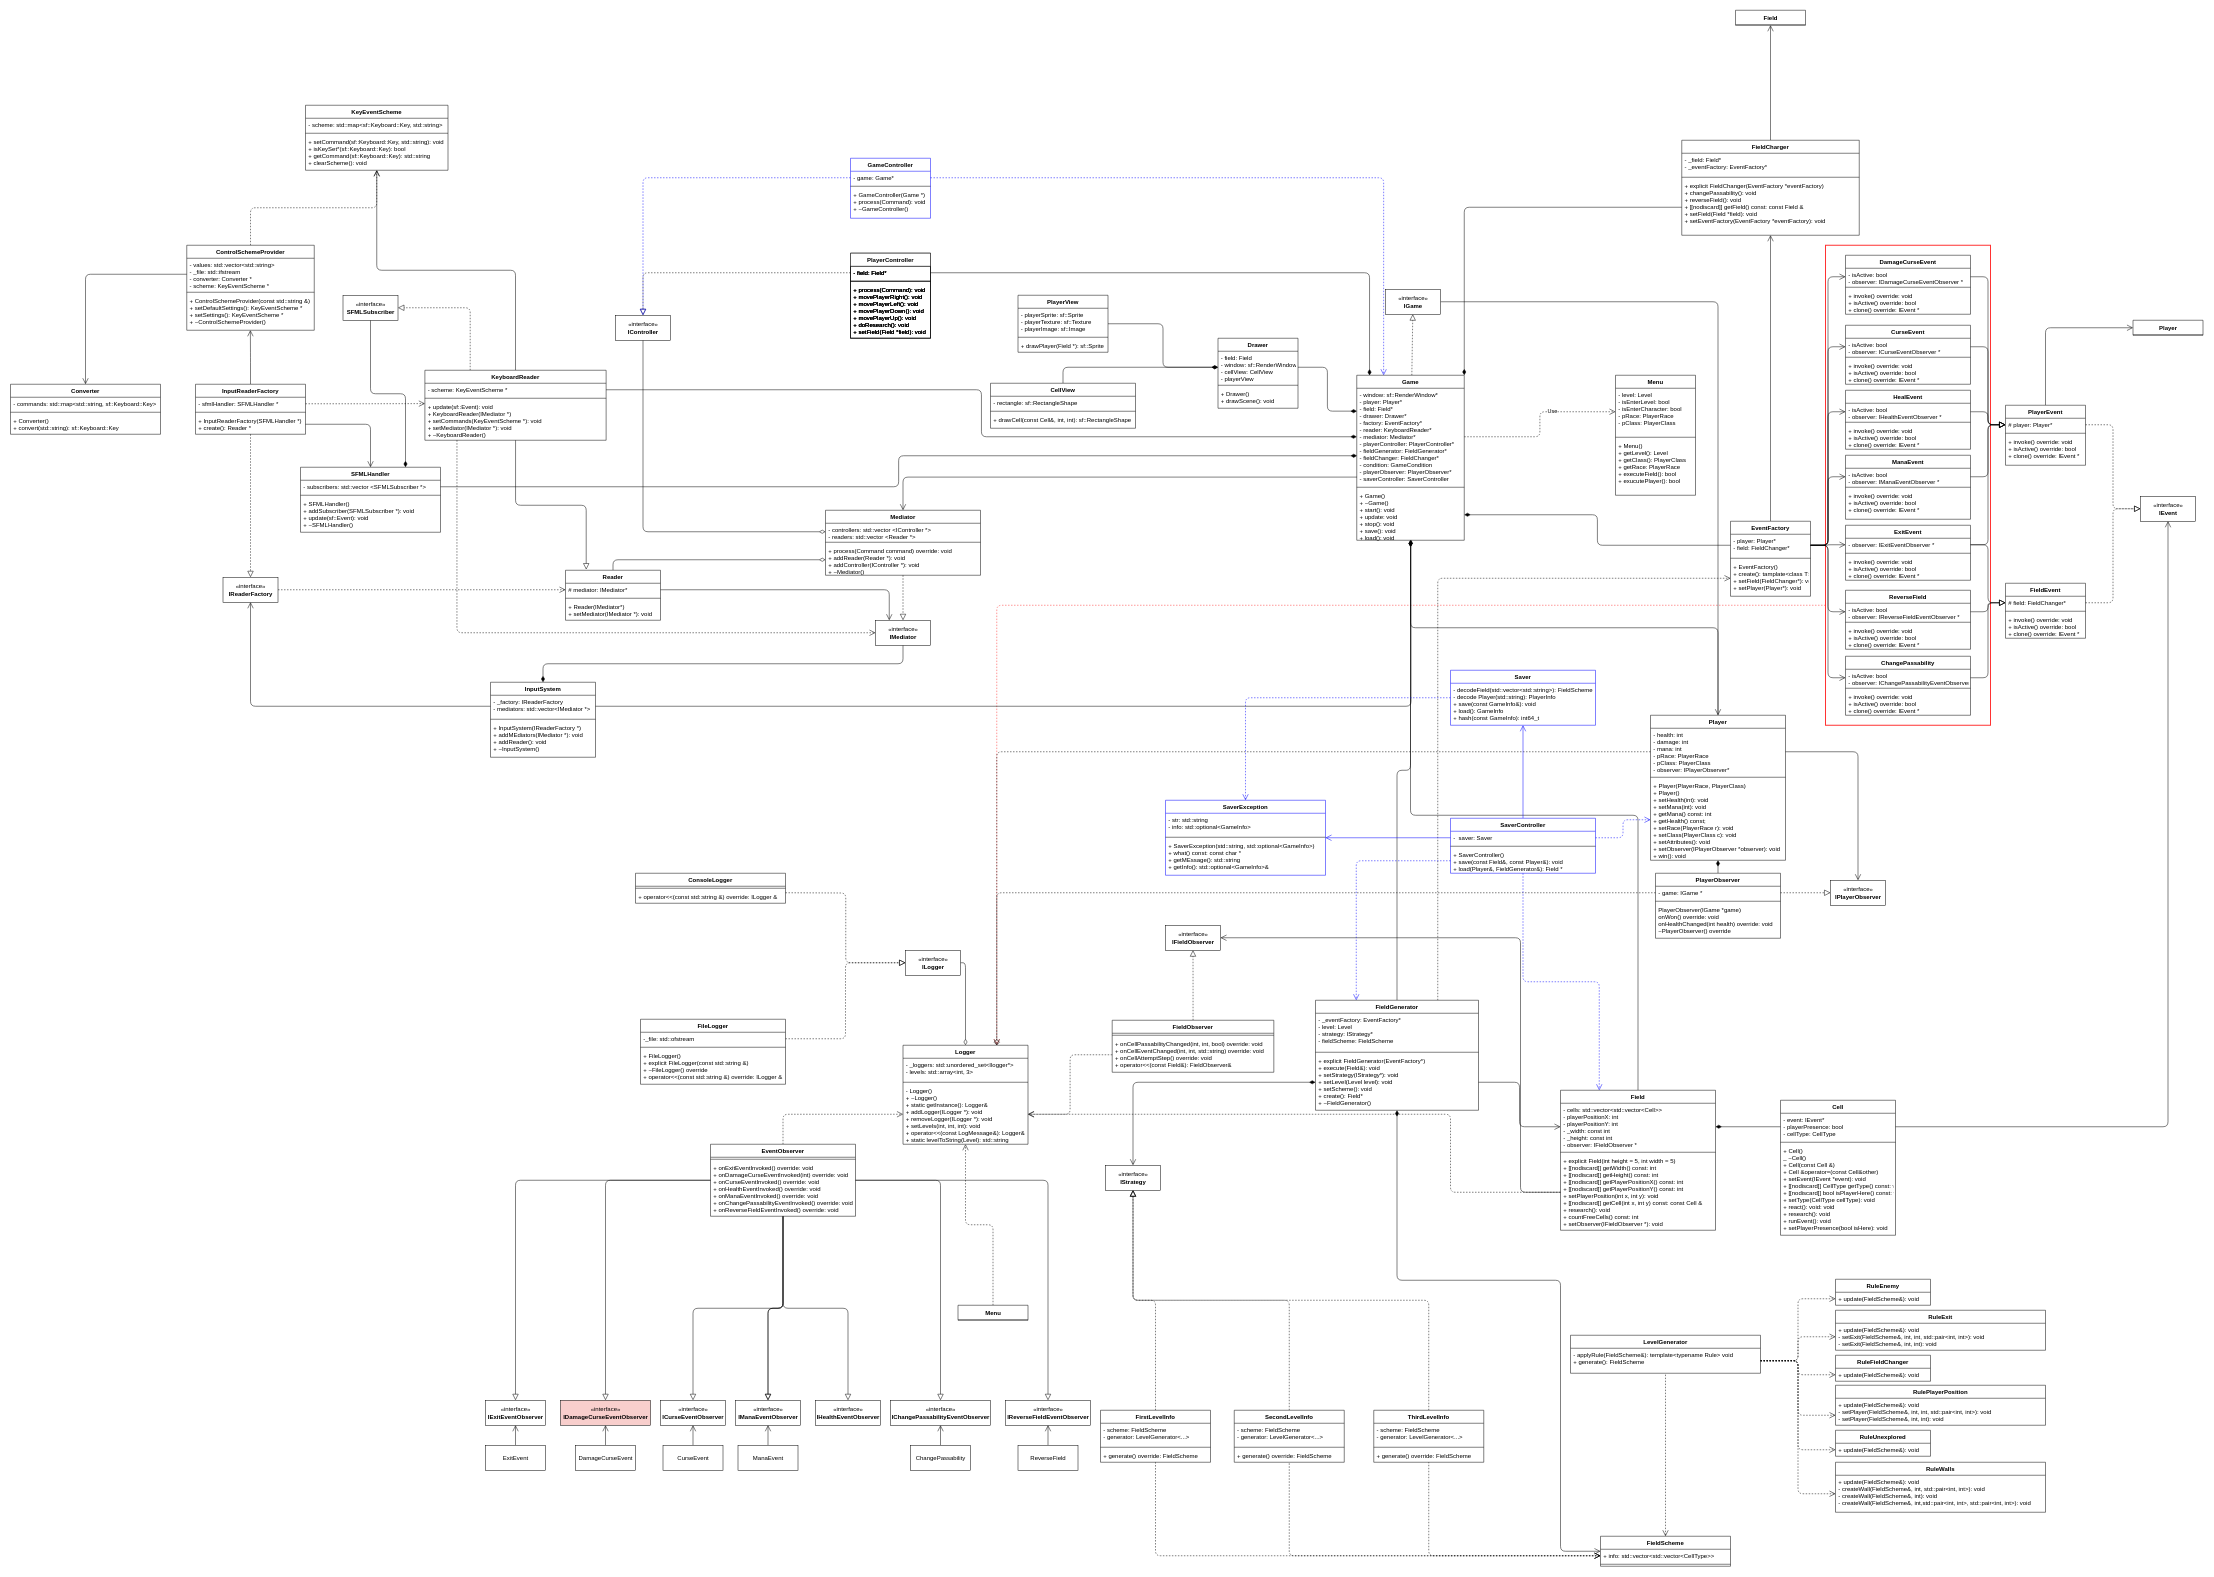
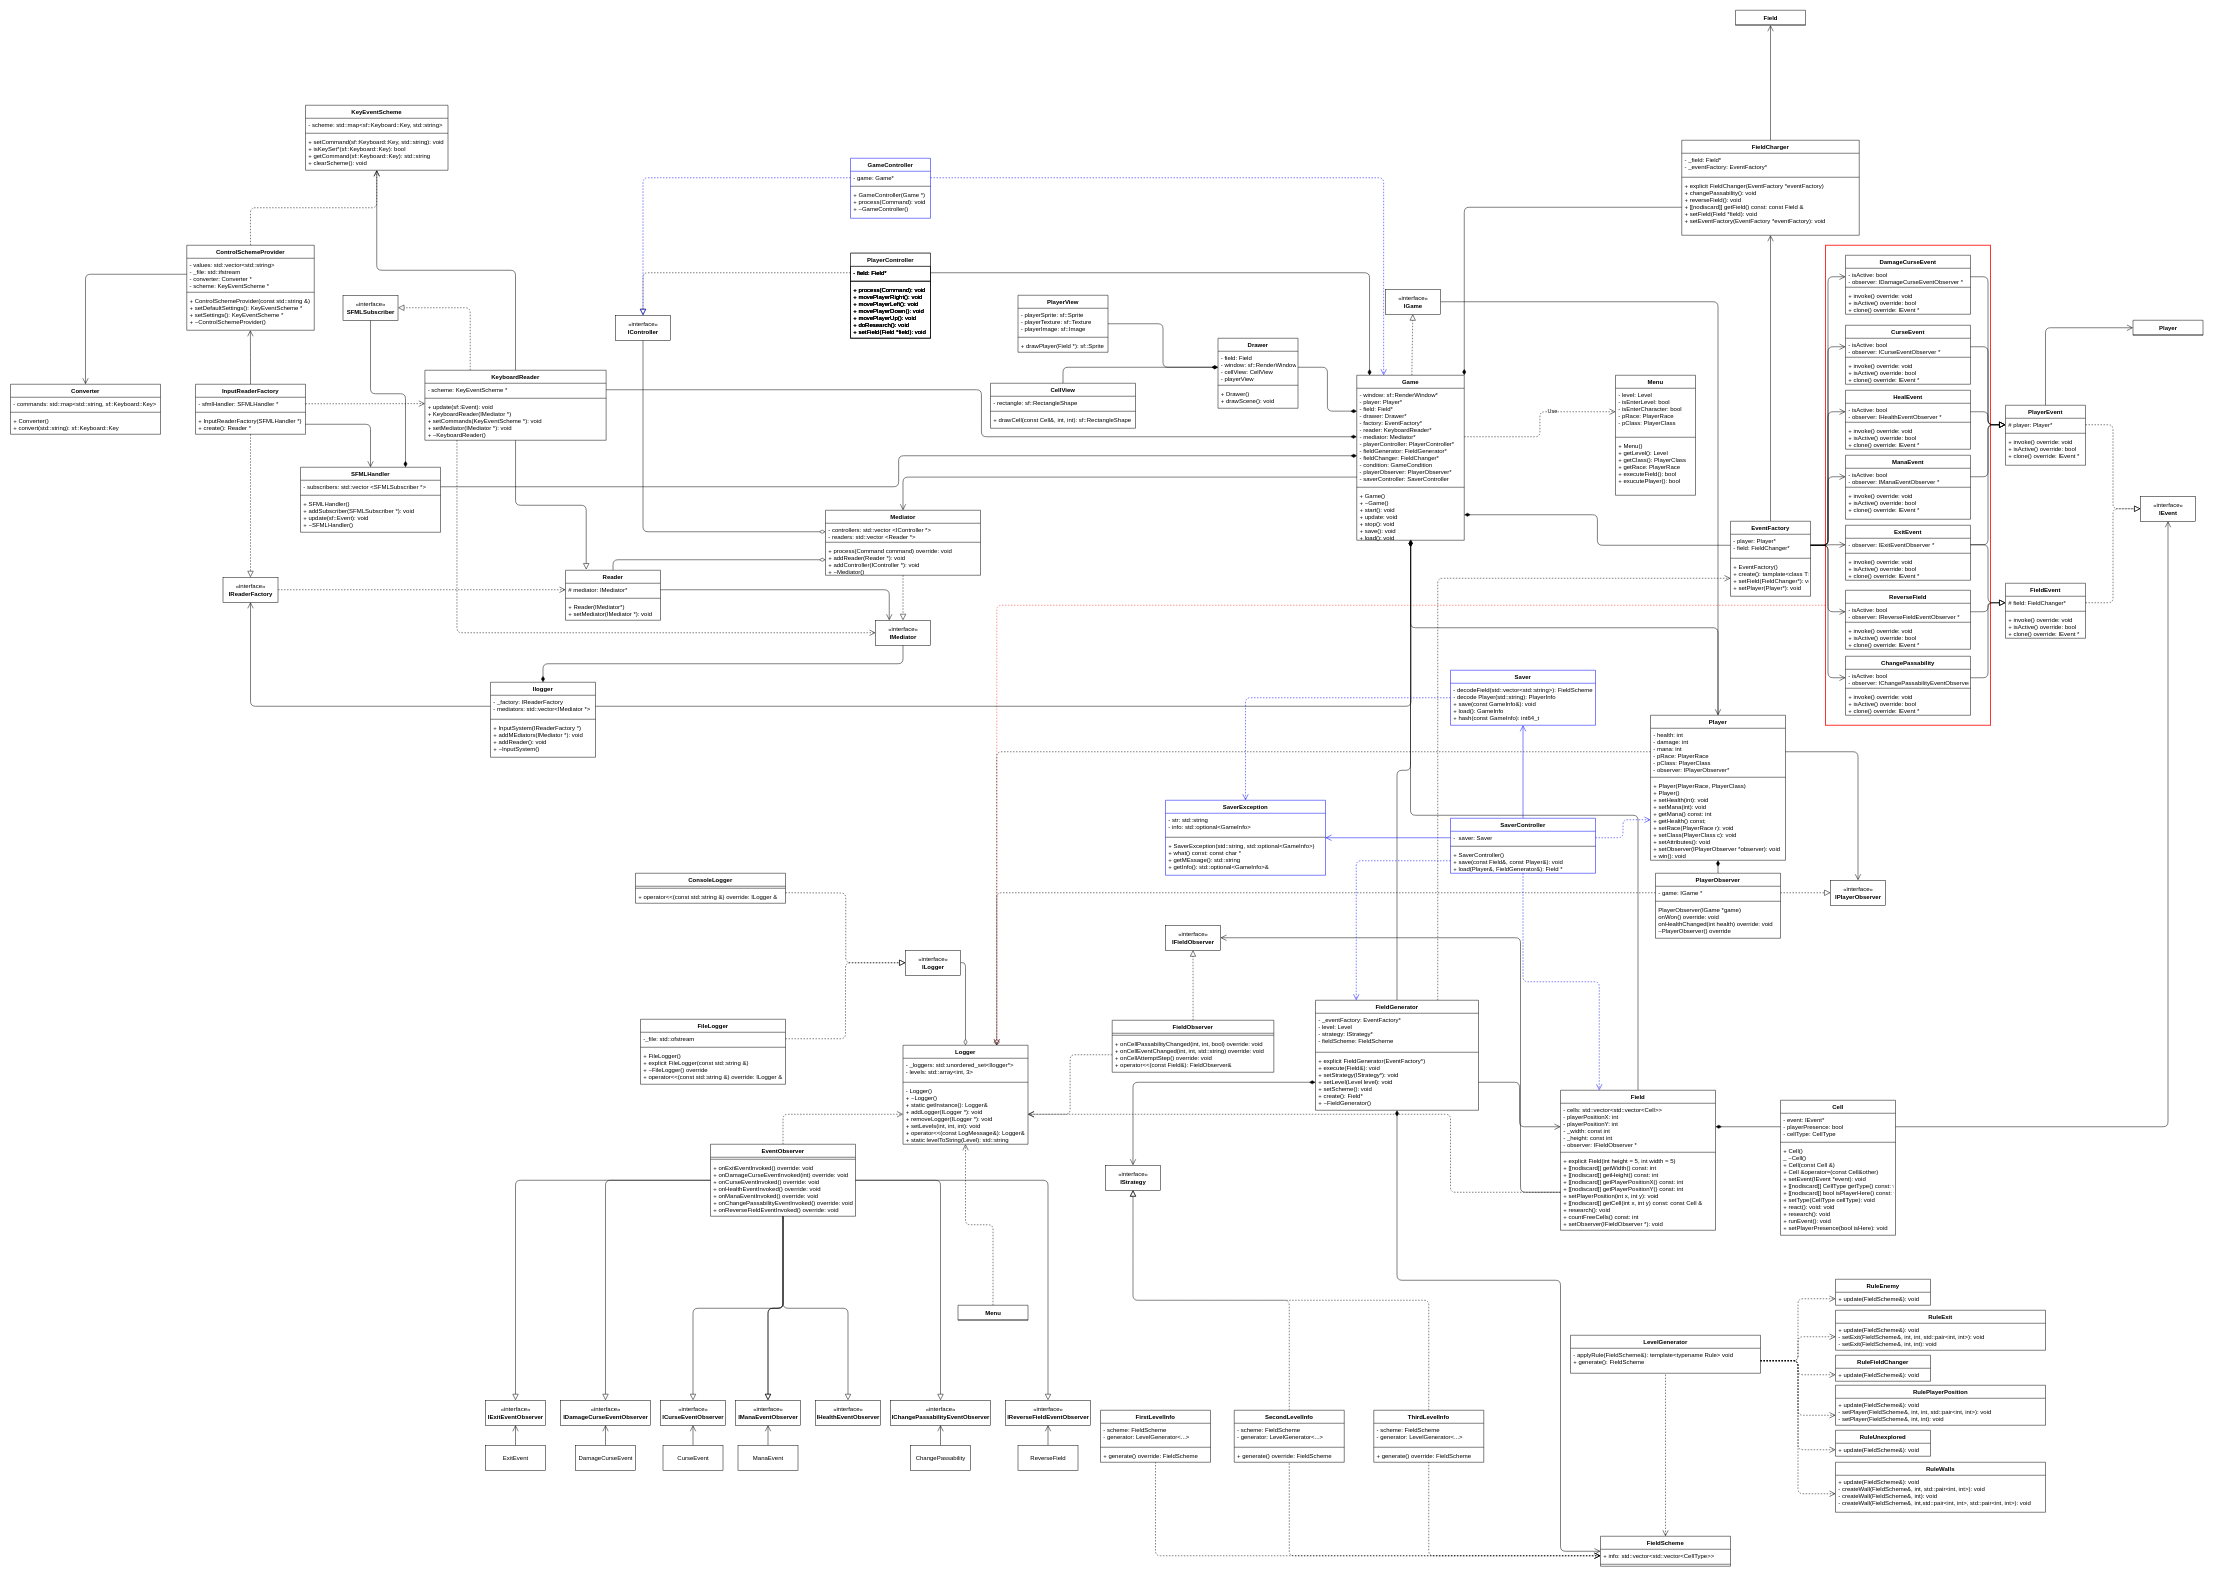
(543, 689) -> (543, 689)
(1155, 1355) -> none
(605, 1413) -> (605, 1413)
